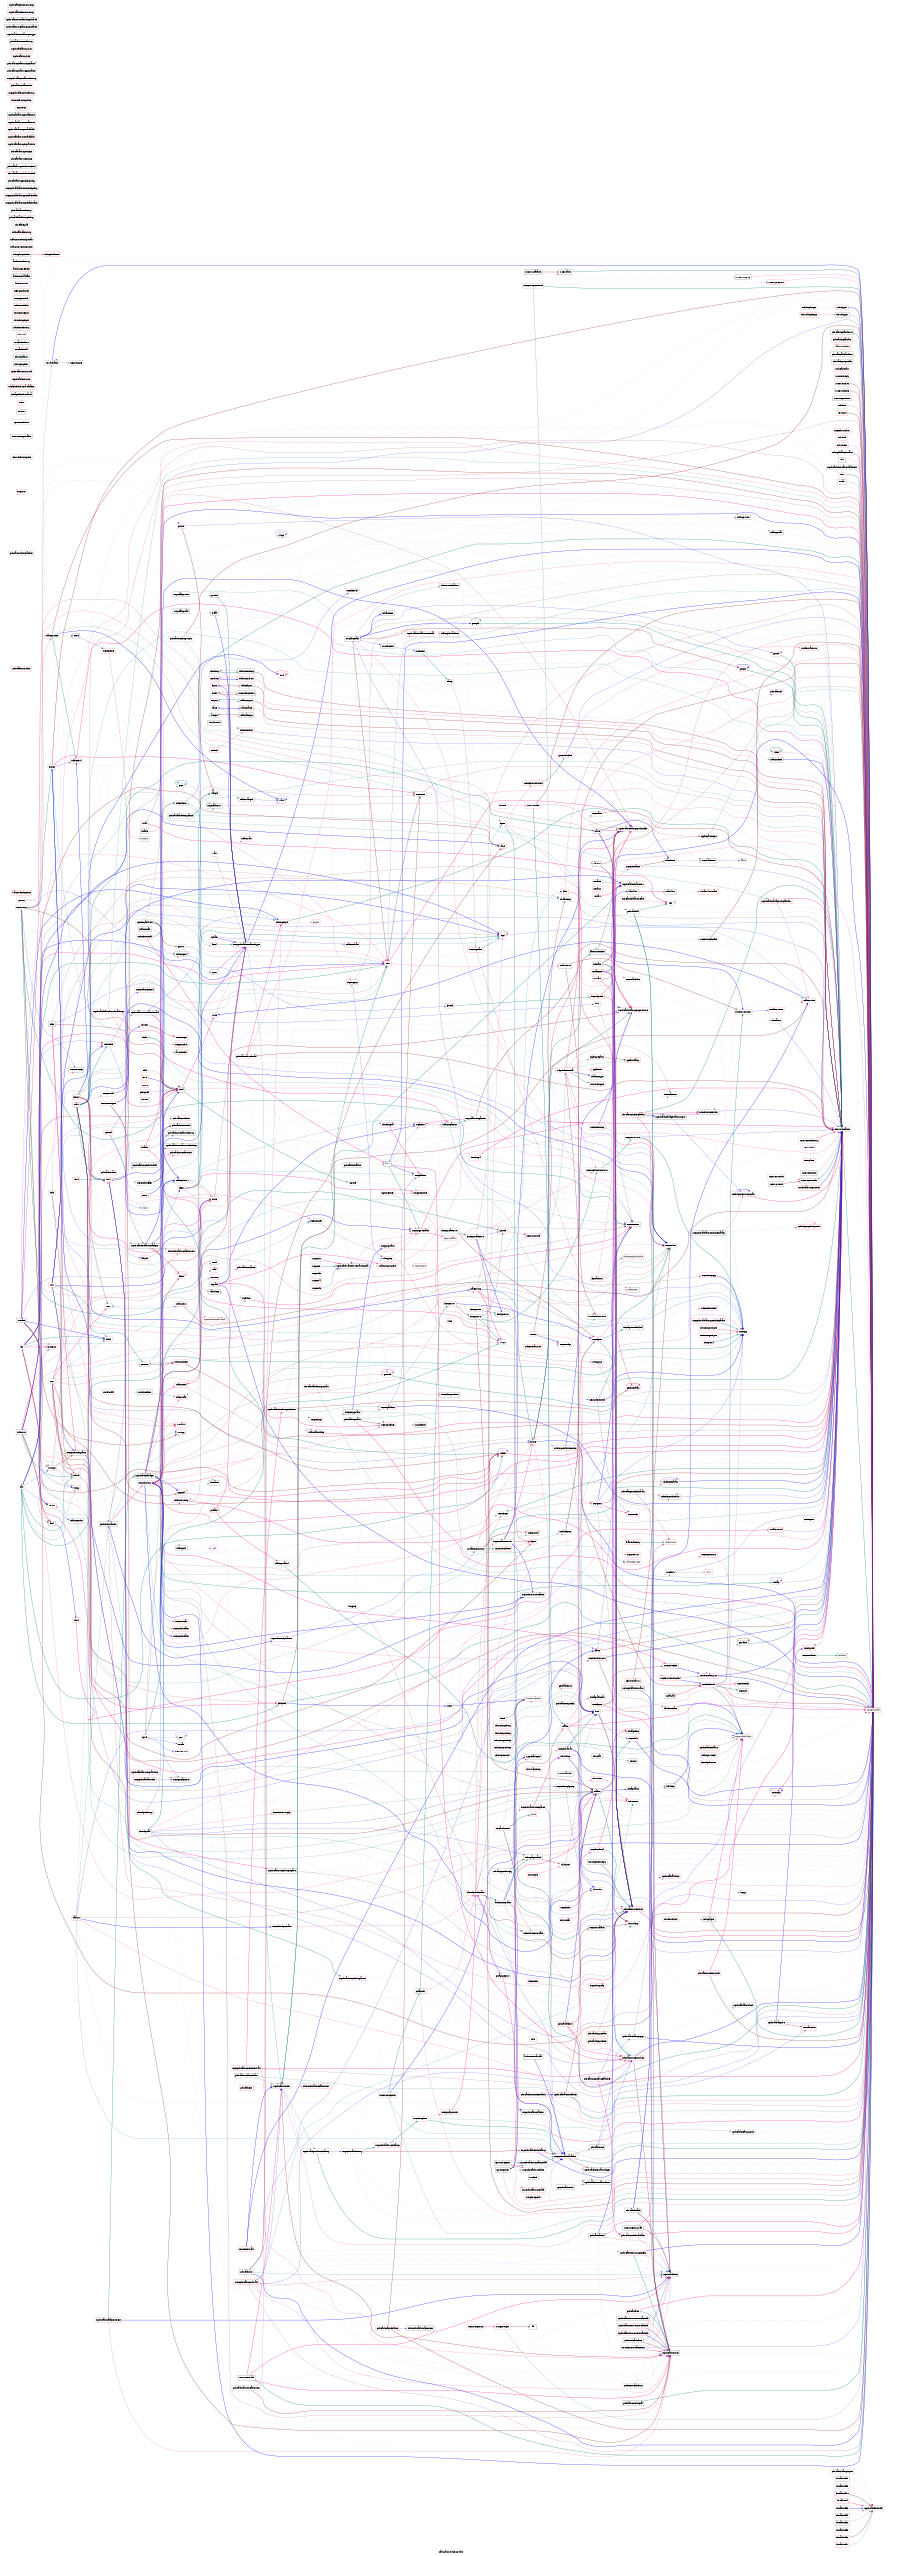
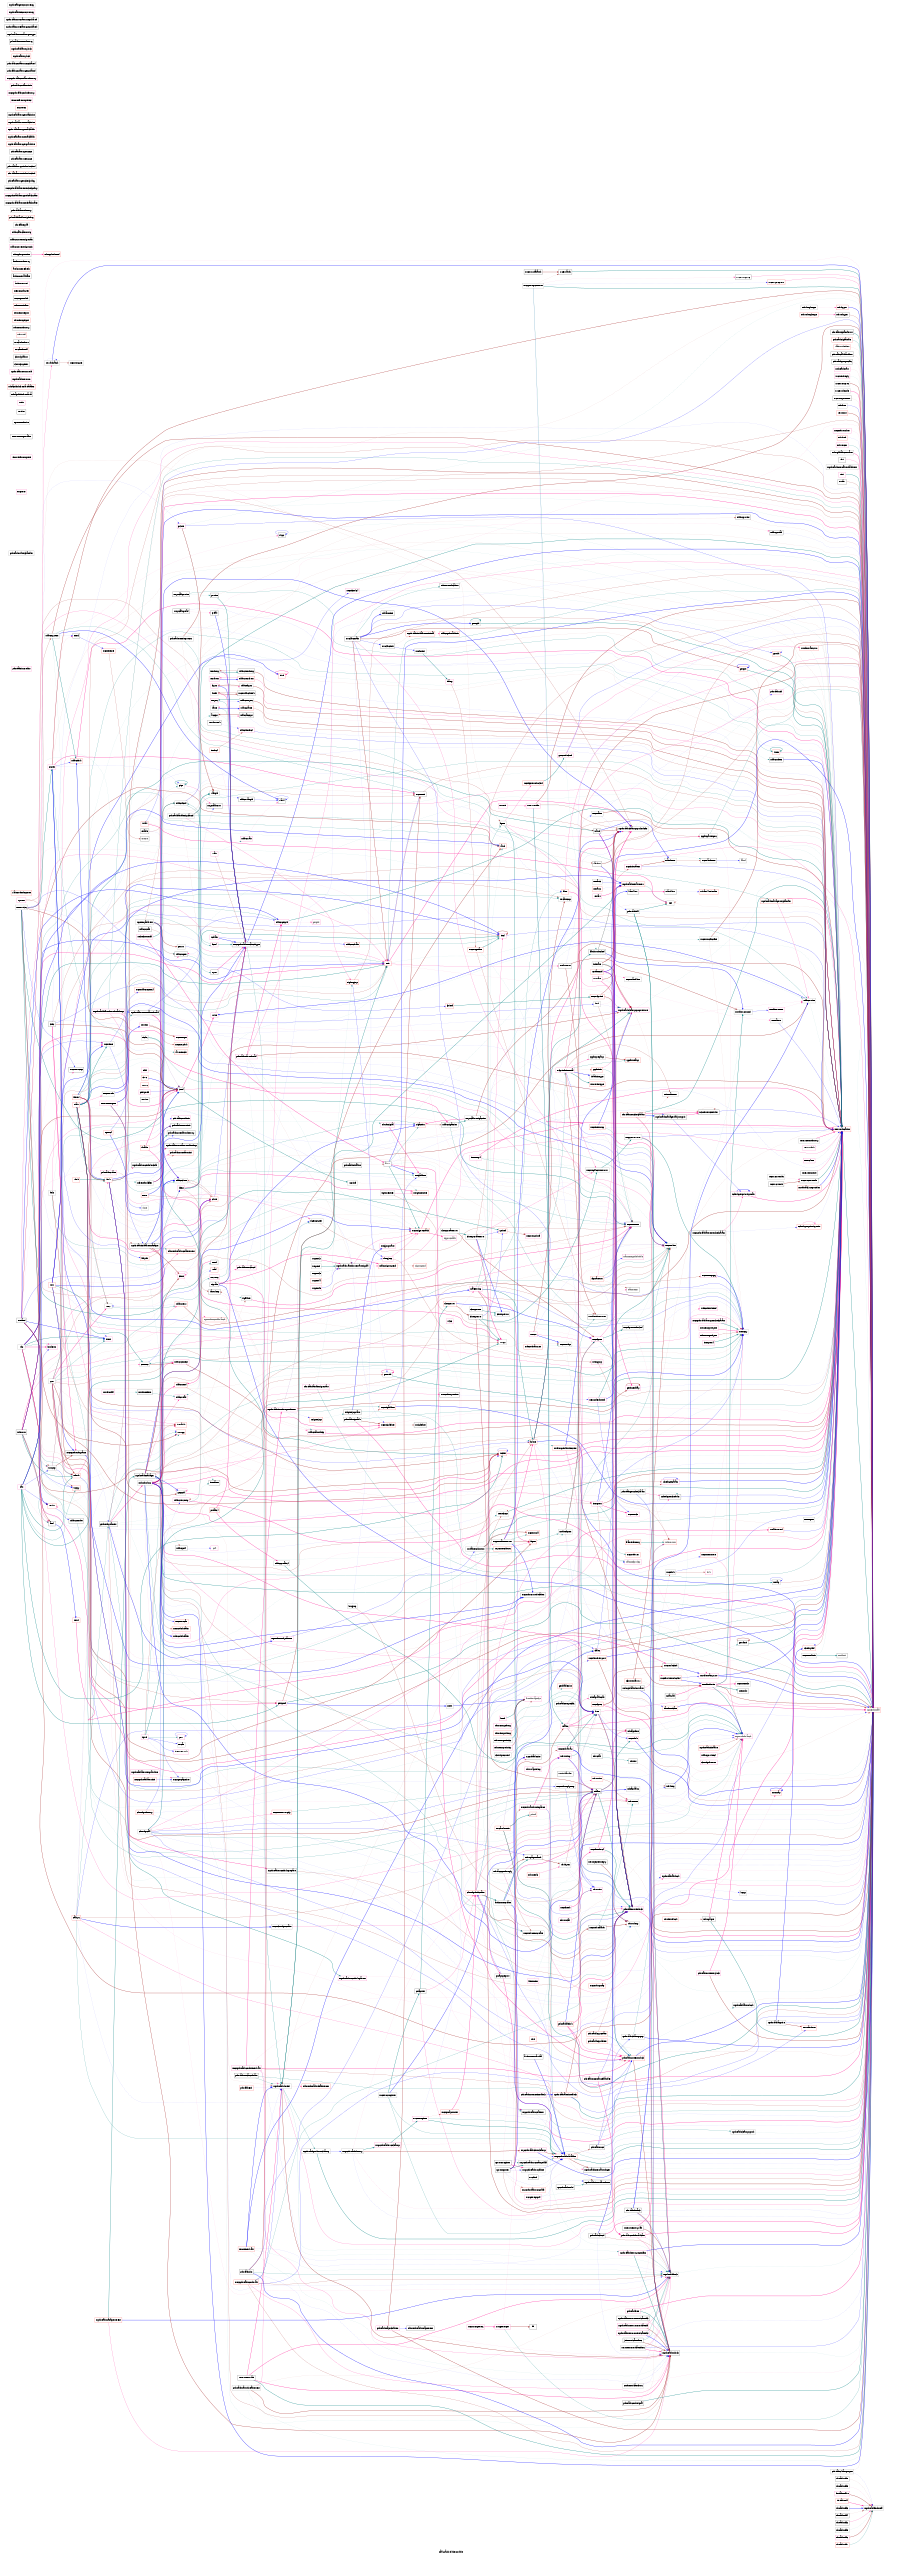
(633, 899) -> none
